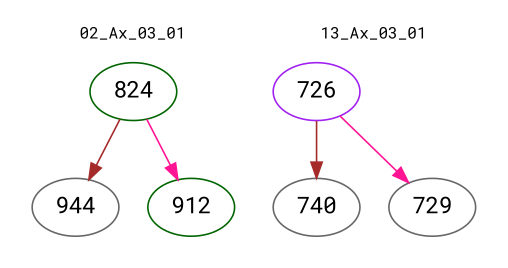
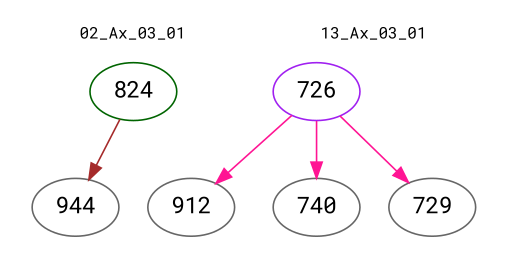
(159, 142) -> (271, 134)
(317, 142) -> (317, 142)
(191, 207) -> (191, 207)
